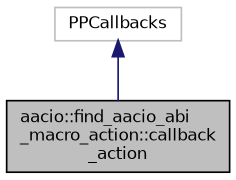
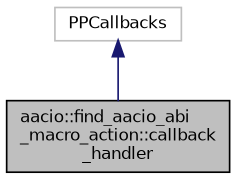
(118, 136) -> (118, 136)
